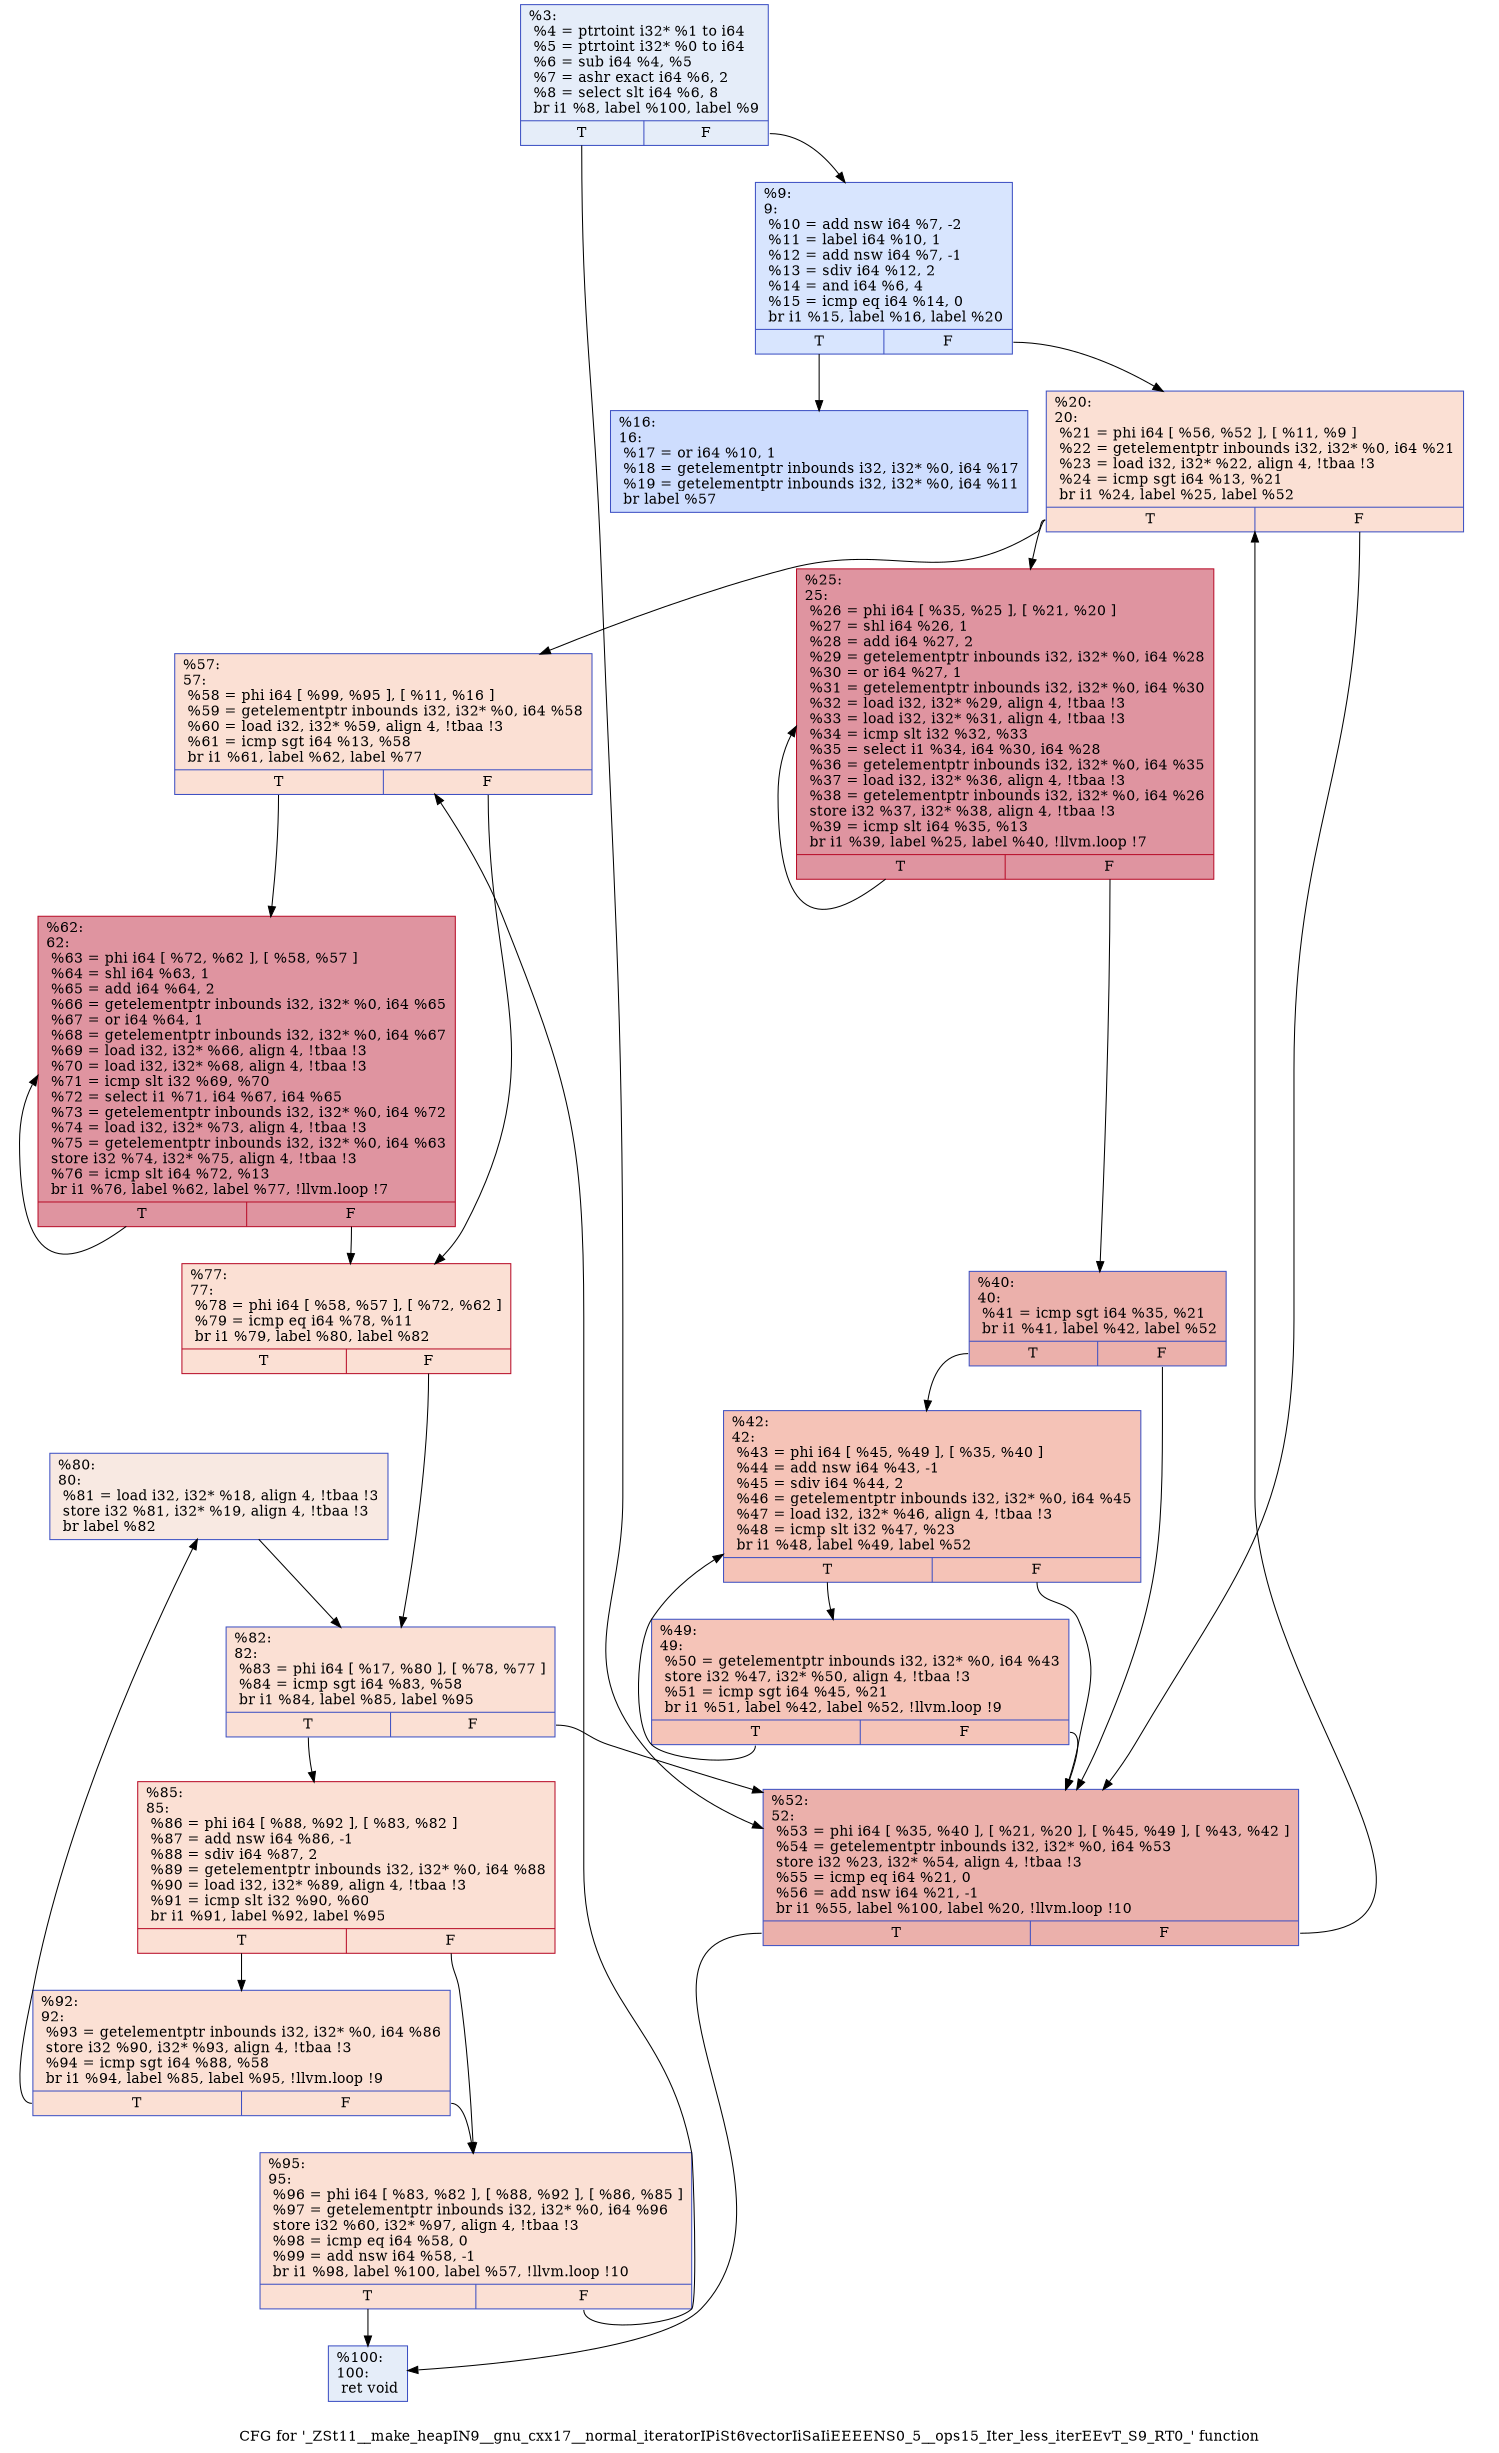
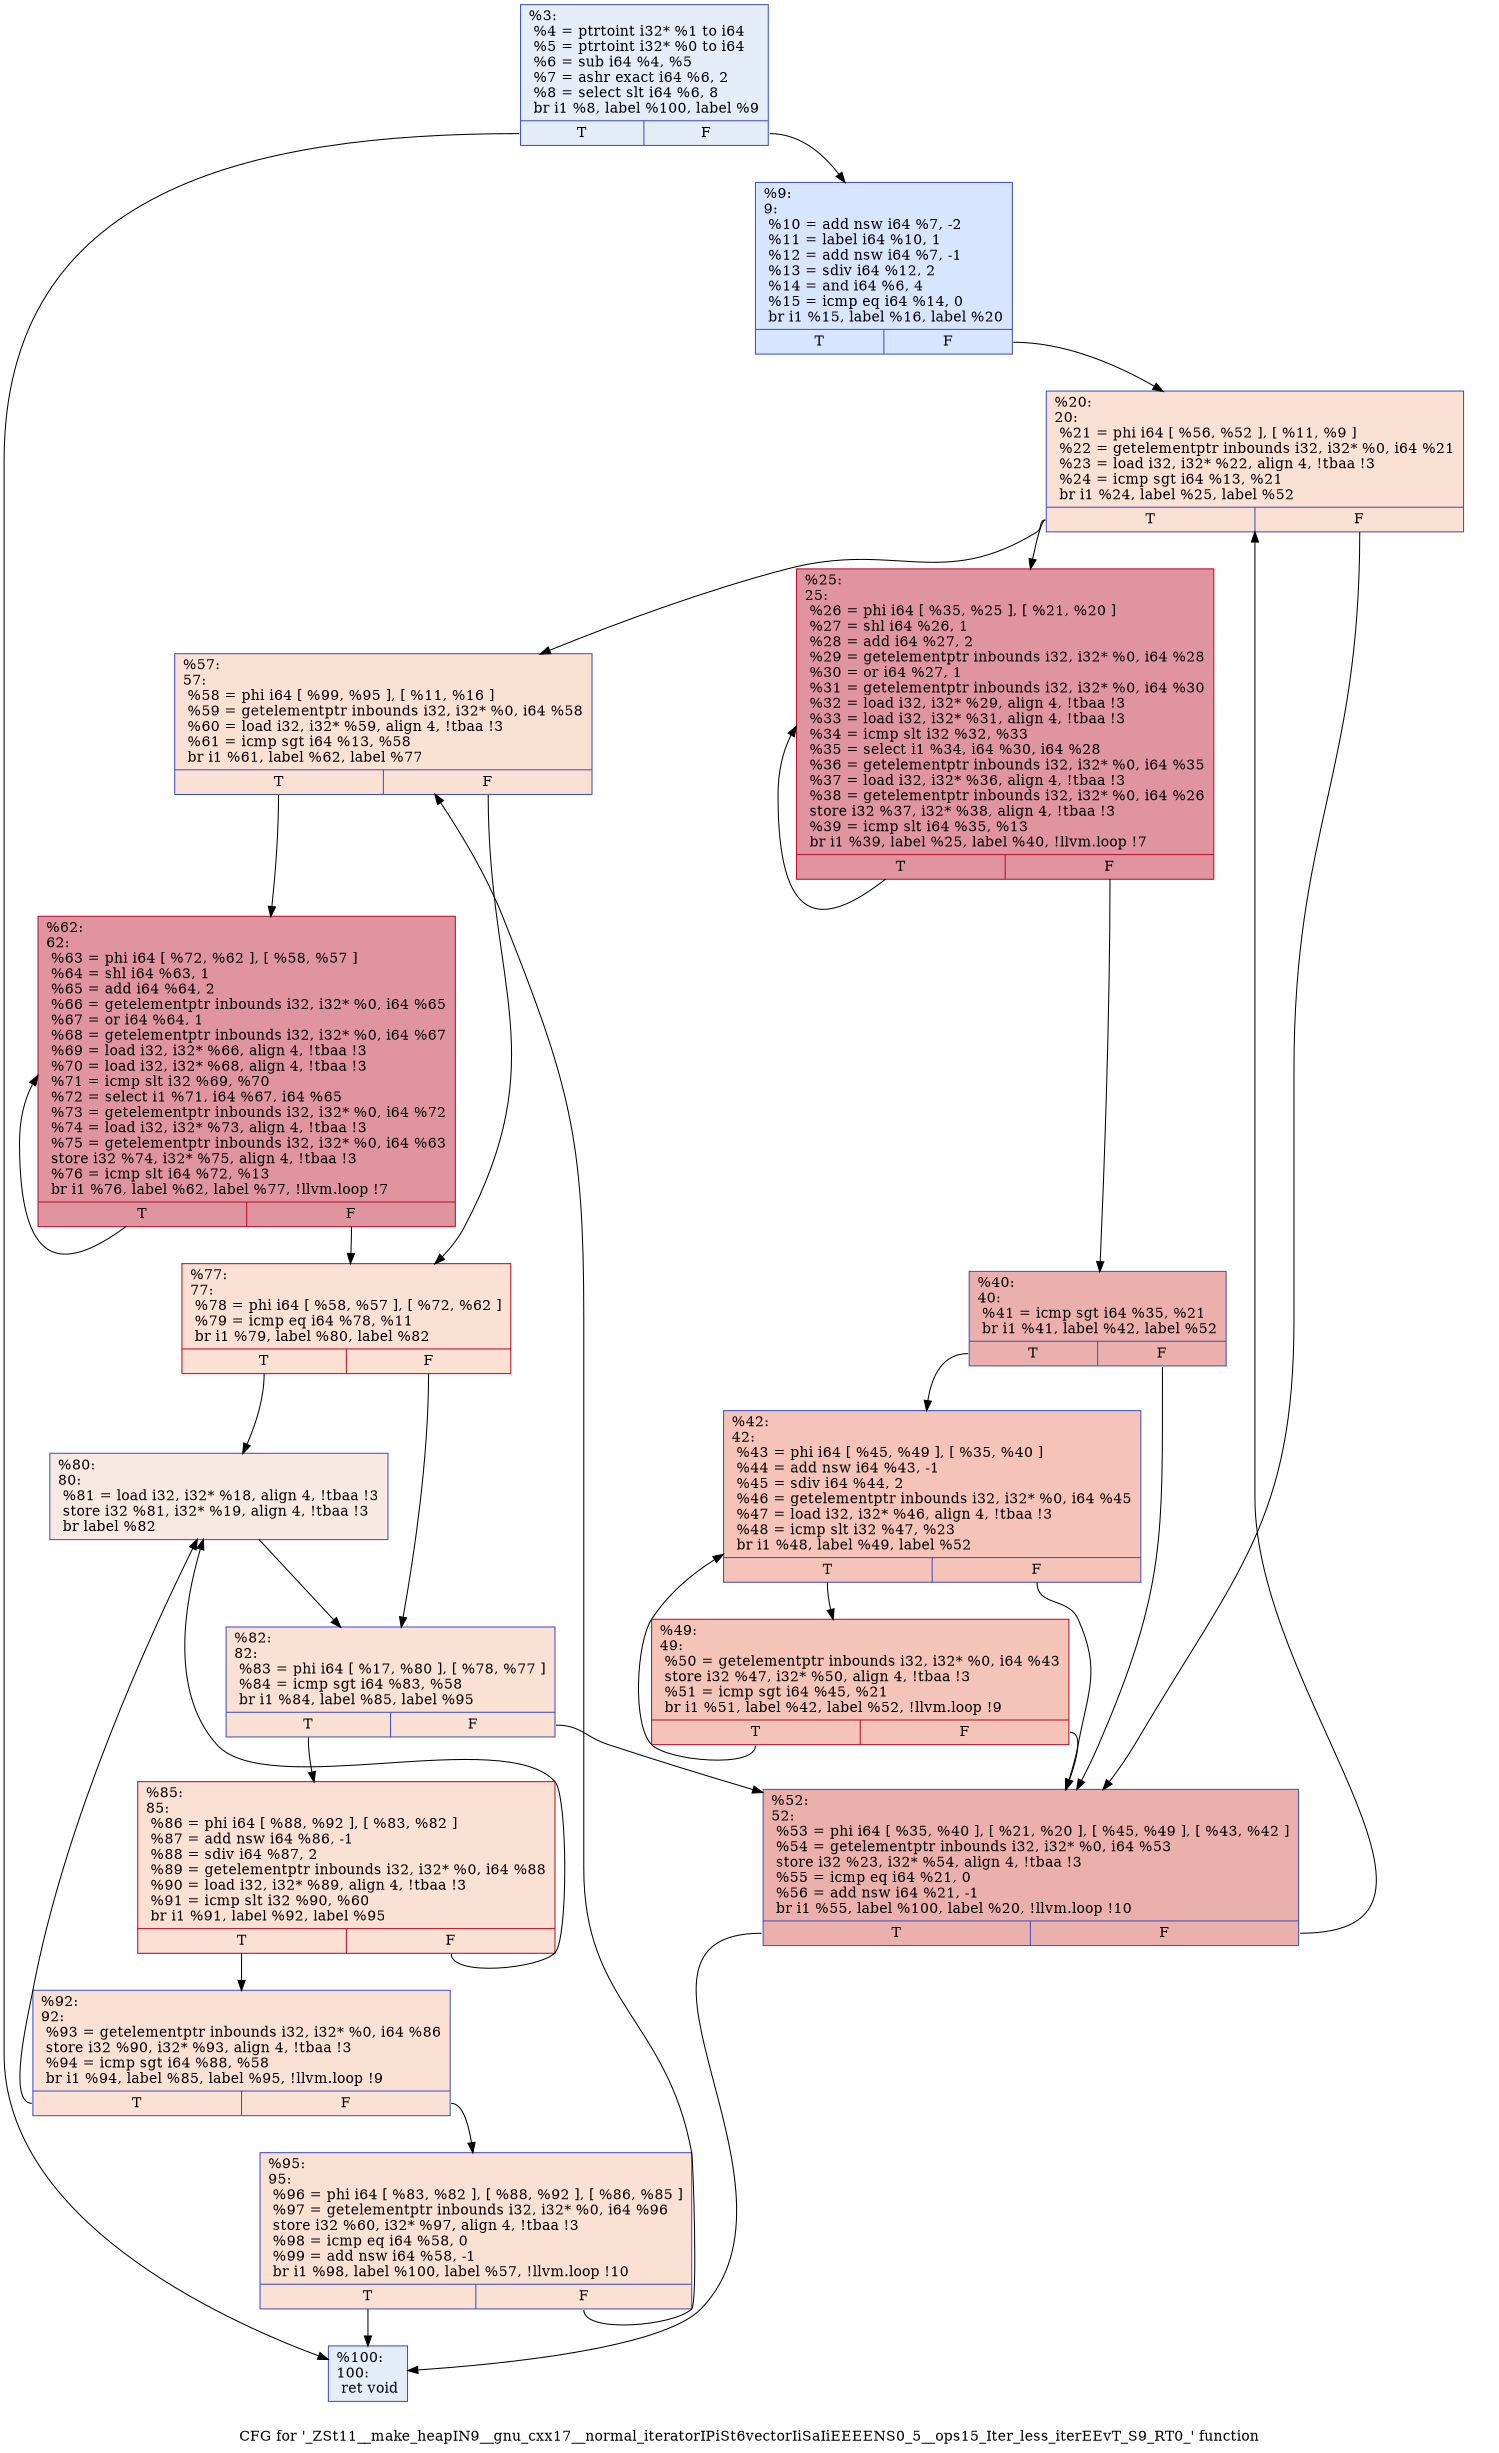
(819, 461) -> none
(619, 1019) -> (4, 1142)
none -> (259, 1410)
(860, 1682) -> (860, 1682)
(466, 2047) -> (426, 1761)
